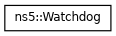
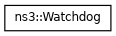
(58, 18) -> (58, 18)
